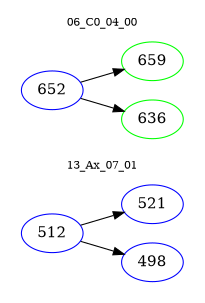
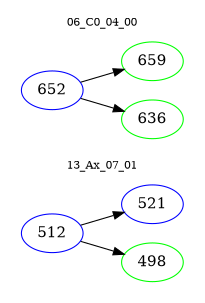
(152, 262) -> (152, 262)
